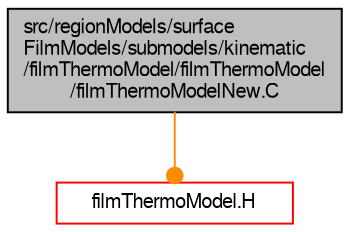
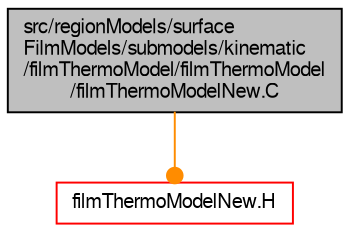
(175, 203) -> (175, 203)
